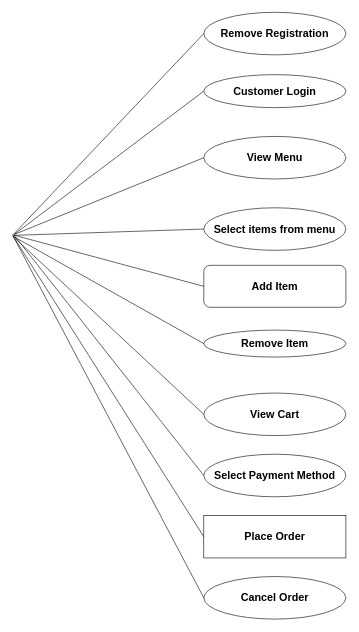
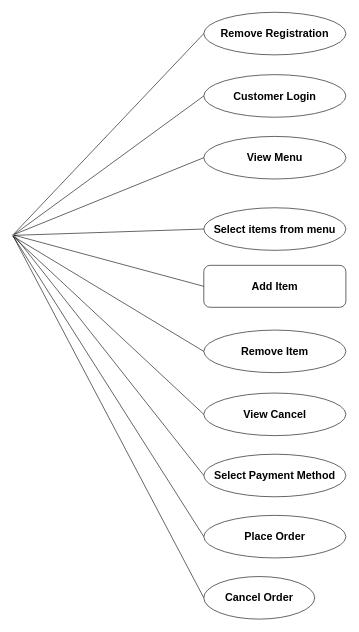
(275, 91) -> (275, 96)
(275, 344) -> (275, 352)
(275, 415) -> (275, 415)
(275, 537) -> (275, 537)
(275, 598) -> (259, 598)
